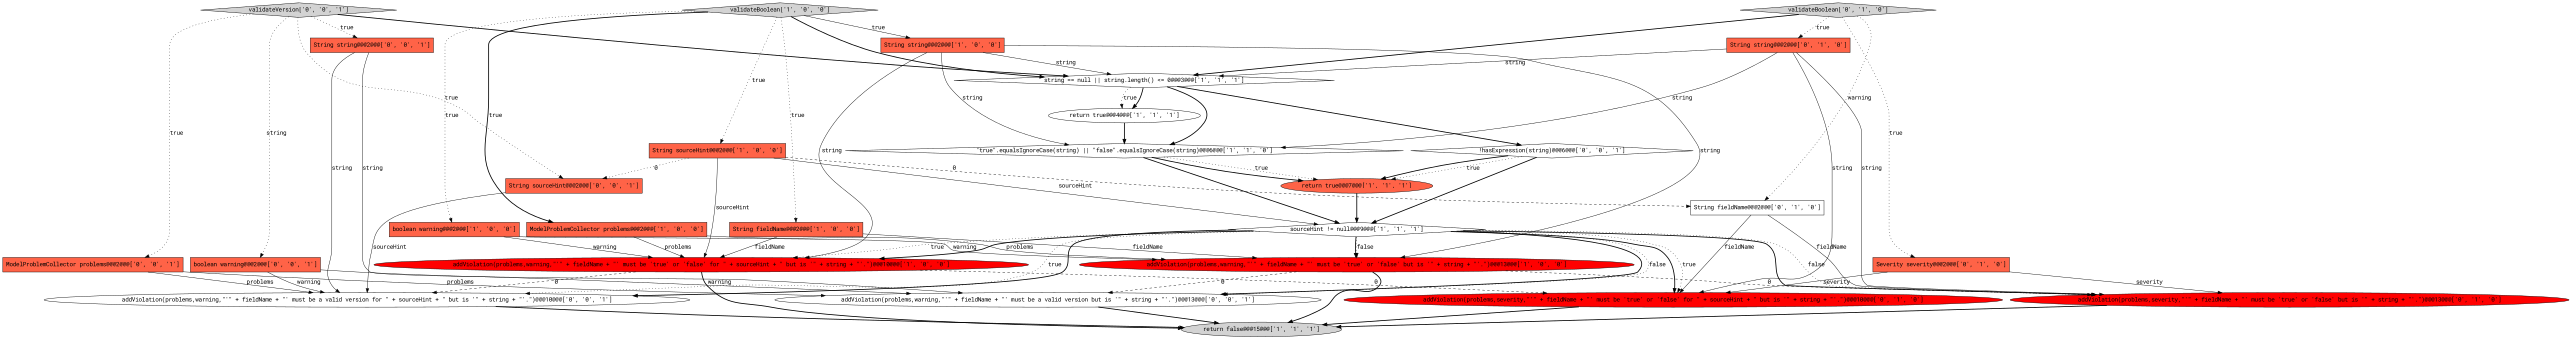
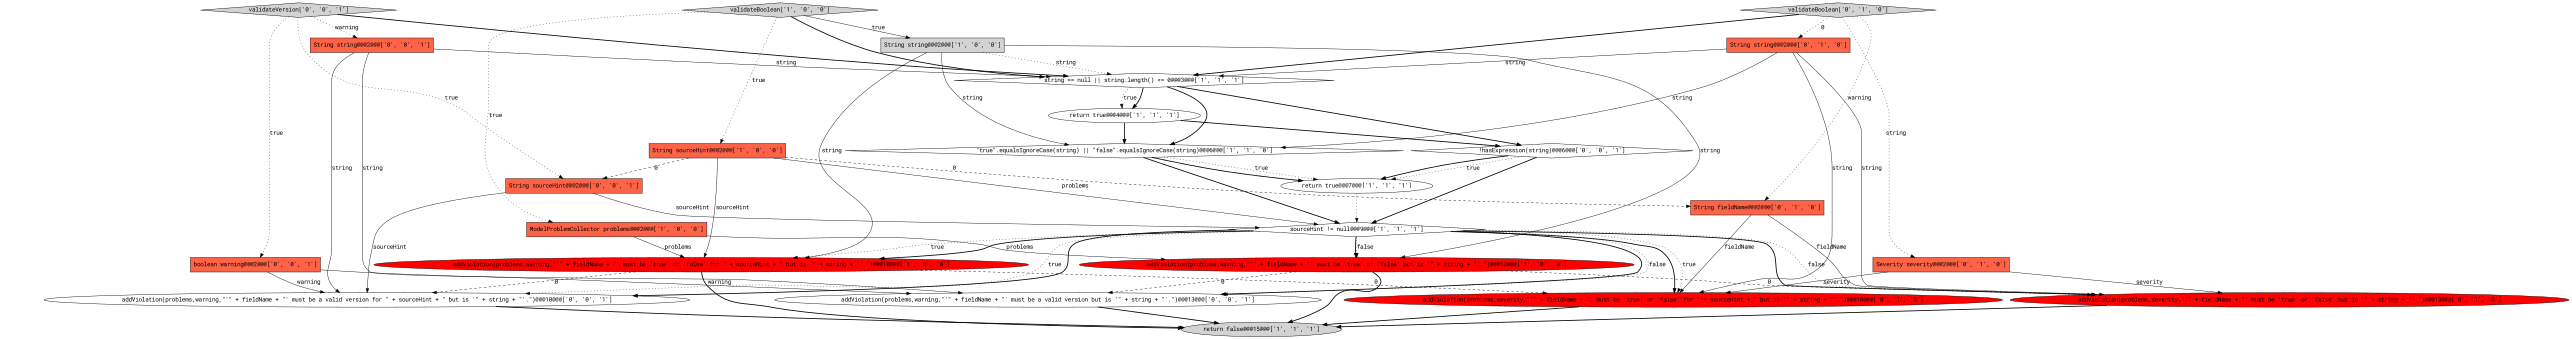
(347, 28) -> (347, 28)
(1823, 28) -> (1823, 28)
(494, 38) -> (494, 38)
(943, 45) -> (943, 45)
(1045, 63) -> (1045, 63)
none -> (740, 64)
(276, 133) -> (276, 133)
none -> (1338, 133)
(1896, 133) -> (1896, 133)
(648, 168) -> (648, 168)
(1075, 186) -> (1075, 186)
(1357, 186) -> (1357, 186)
(1357, 206) -> (1357, 206)
(1757, 208) -> (1757, 208)
none -> (923, 222)
(454, 230) -> none
(796, 230) -> none
(93, 265) -> none
